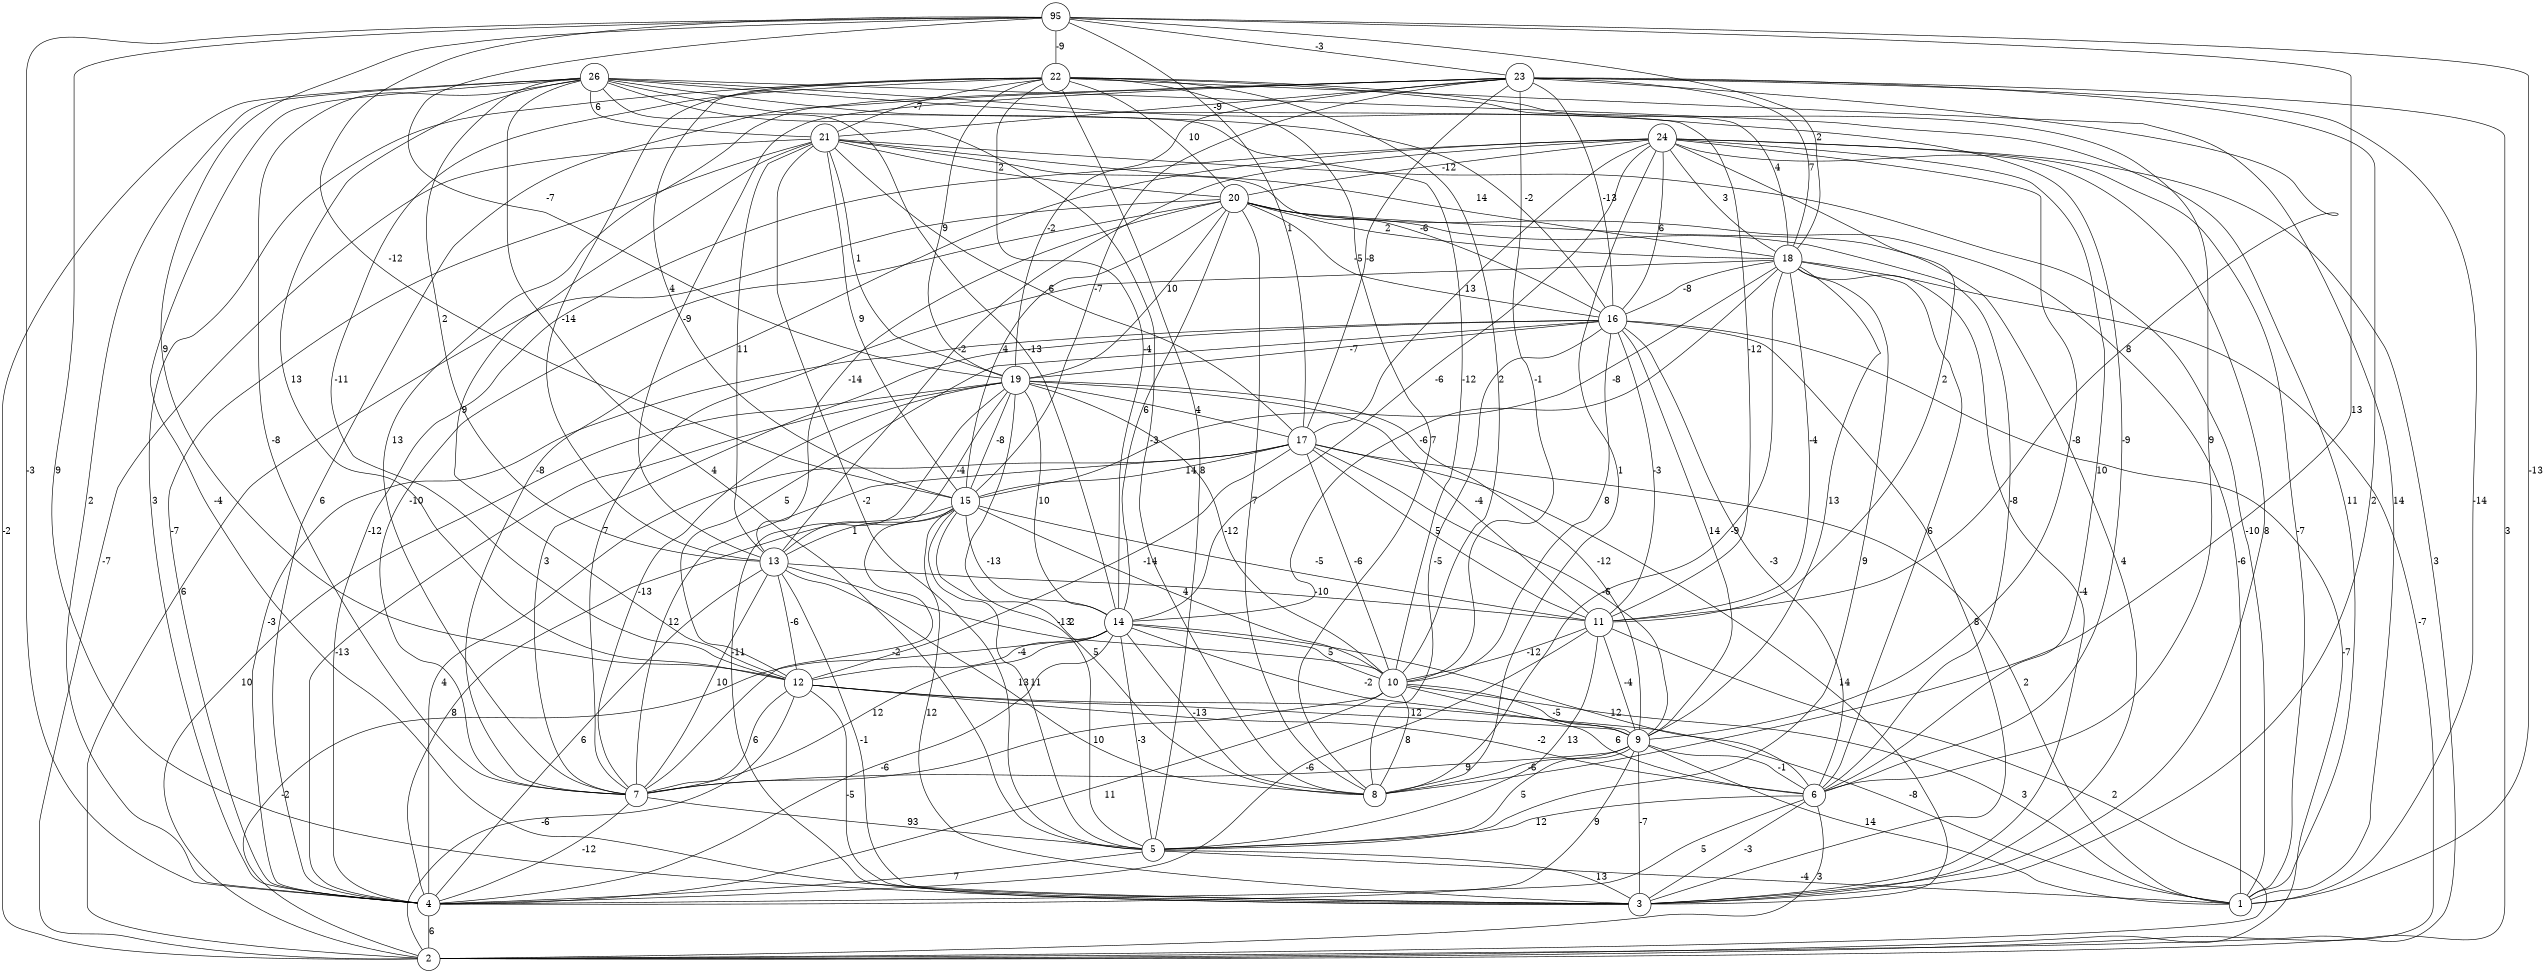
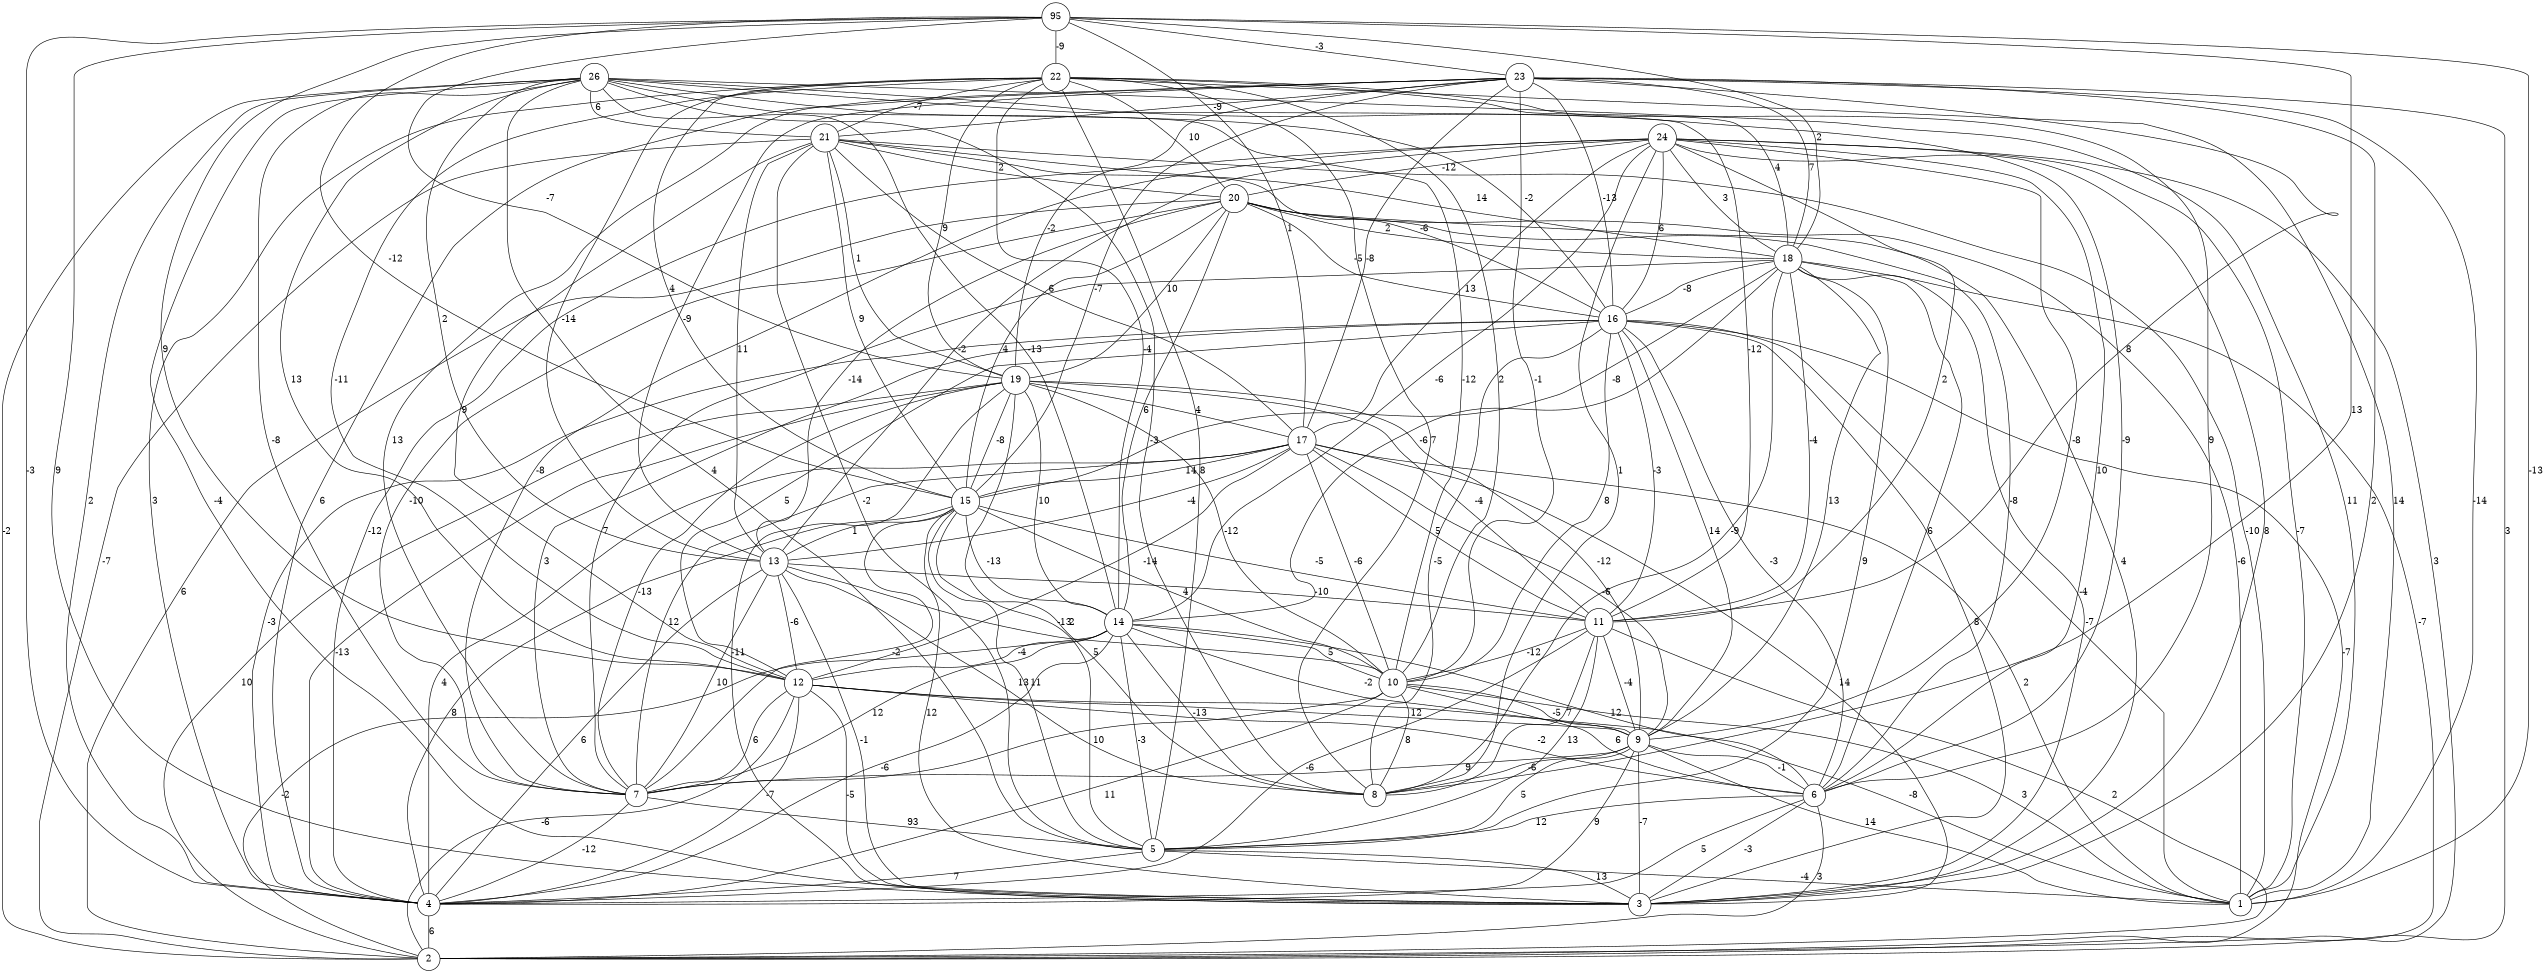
(1314, 350) -> (2000, 551)
(221, 411) -> (659, 855)
(928, 508) -> (1056, 520)
(1249, 521) -> (1508, 735)
